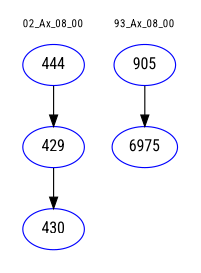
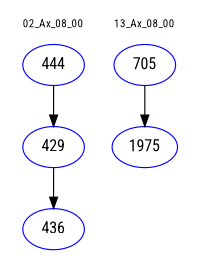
(145, 25) -> (145, 25)
(145, 65) -> (145, 65)
(145, 147) -> (145, 147)
(54, 229) -> (54, 229)
